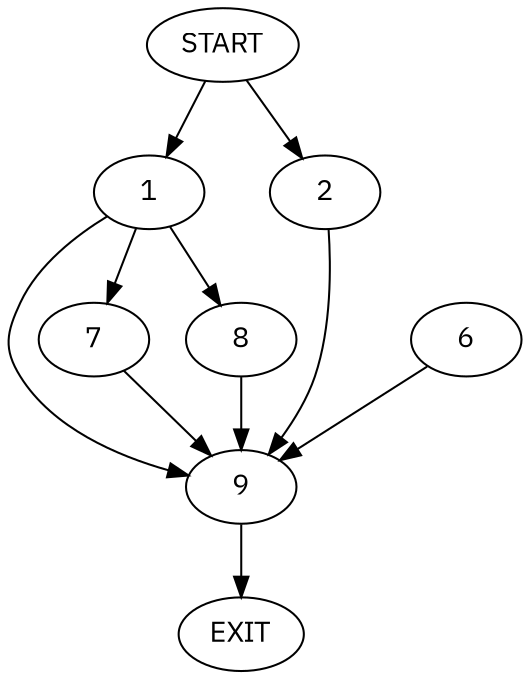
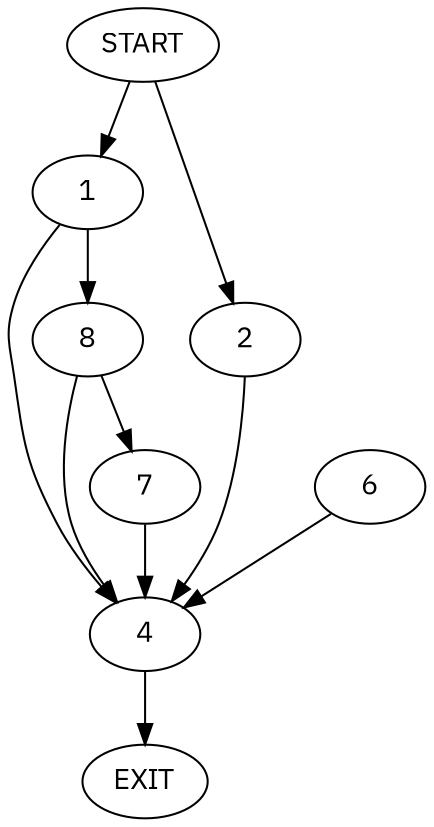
(125, 256) -> (113, 404)
(241, 487) -> (145, 634)
